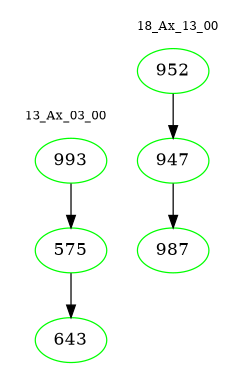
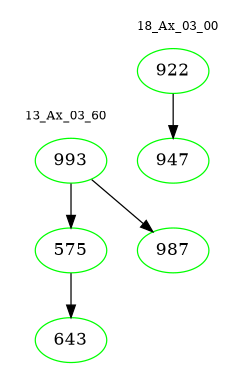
(178, 27) -> (178, 27)
(173, 71) -> (173, 71)
(66, 116) -> (66, 116)
(173, 199) -> (108, 194)
